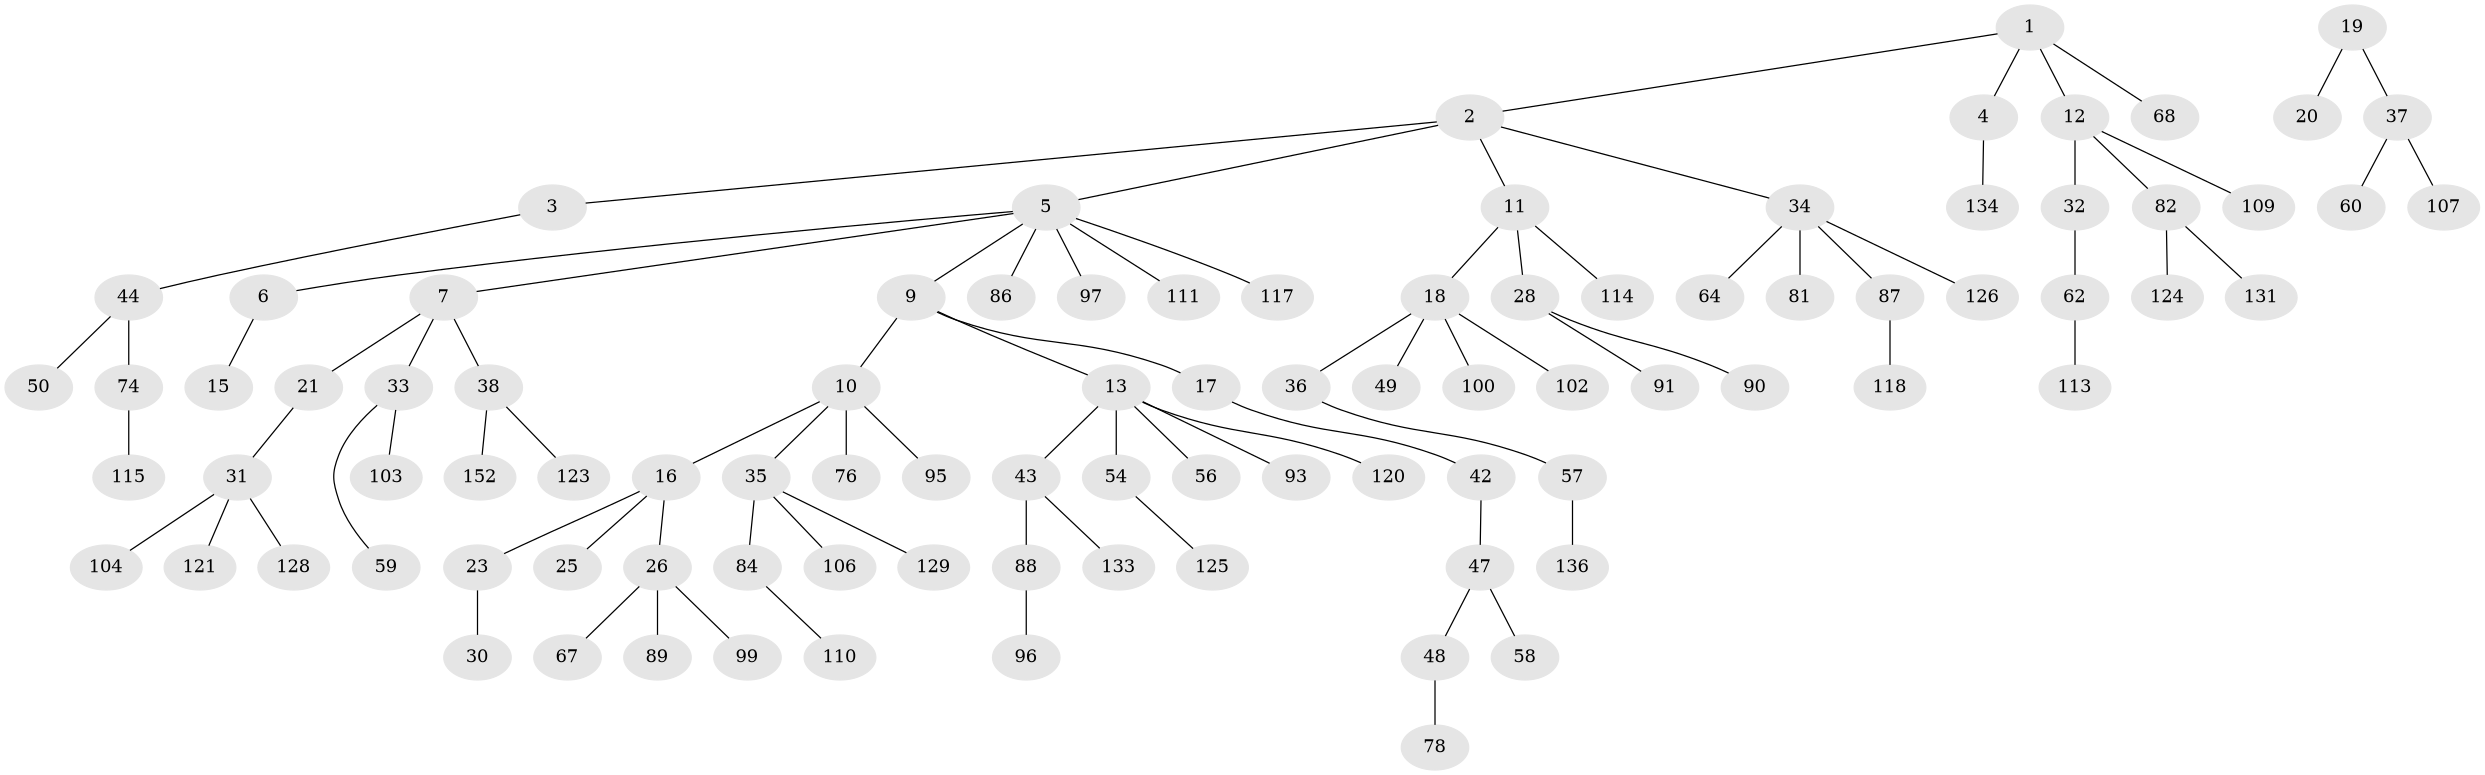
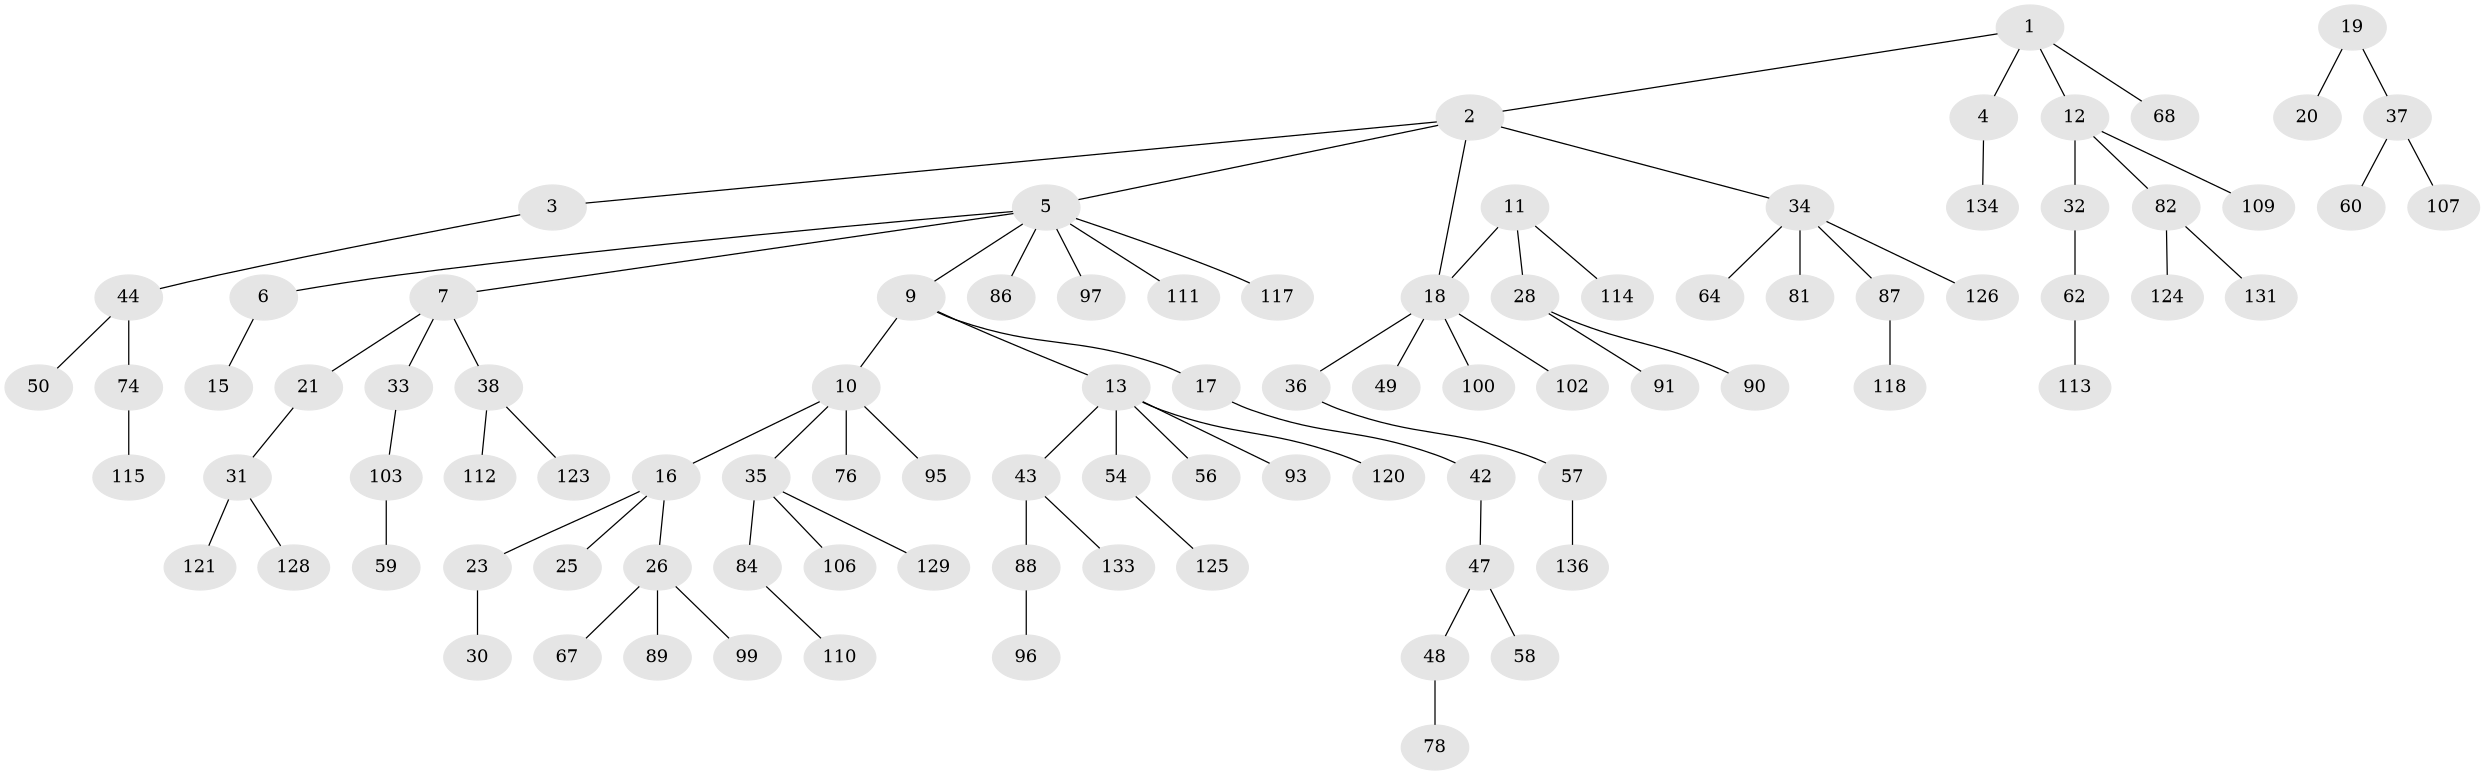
(1493, 163) -> (1452, 207)
(334, 474) -> (386, 523)
(480, 478) -> (480, 478)
(106, 568) -> none
